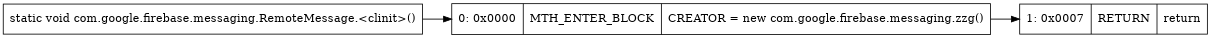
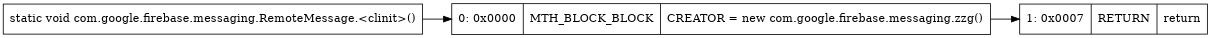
(592, 19) -> (592, 19)
